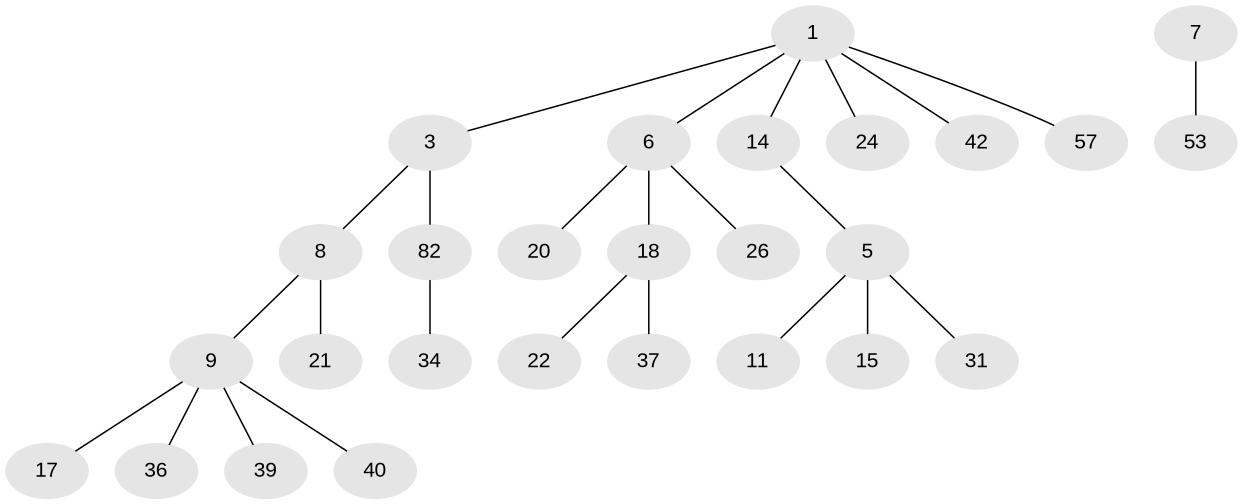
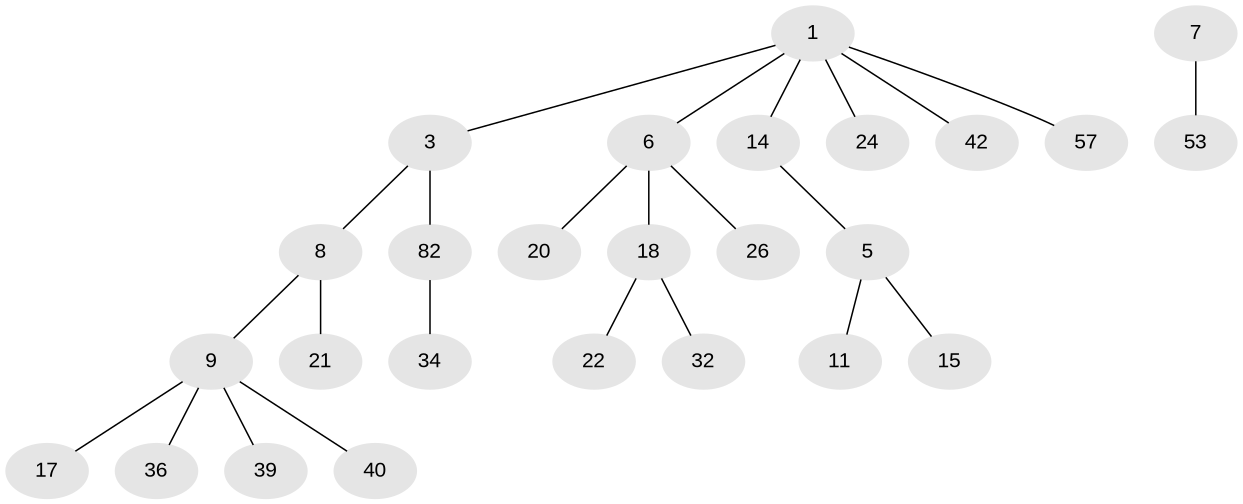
(649, 362) -> (704, 362)
(977, 362) -> none
